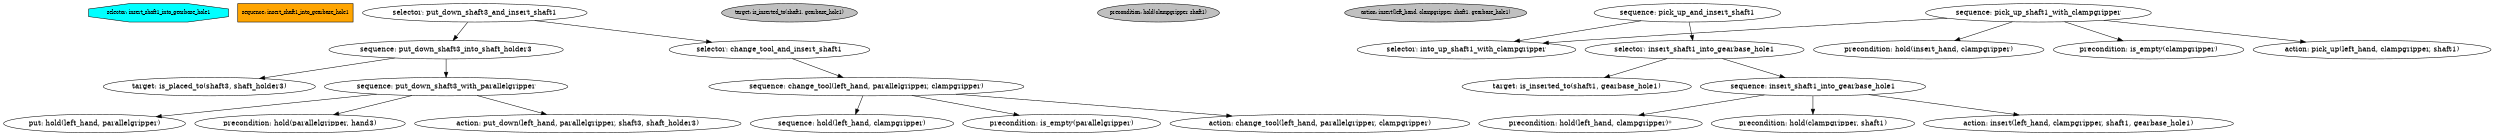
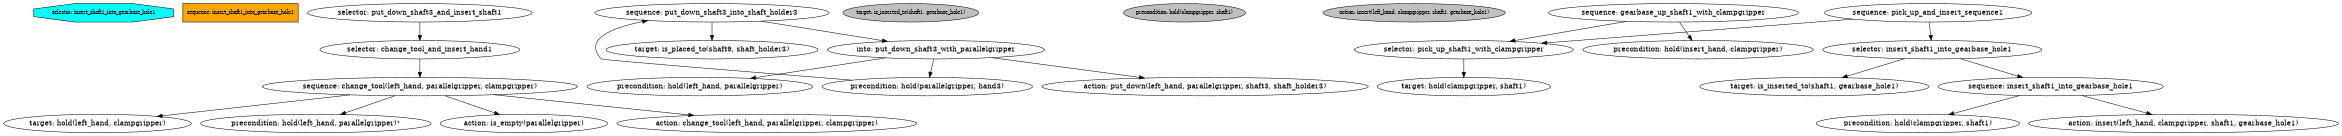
(1687, 13) -> (1928, 13)
(2038, 13) -> (1673, 13)
(462, 29) -> (692, 67)
(769, 50) -> (420, 50)
(1466, 50) -> (1464, 50)
(2149, 50) -> none
(2372, 50) -> none
(209, 87) -> (712, 50)
(446, 87) -> (936, 50)
none -> (1464, 87)
(95, 124) -> (700, 87)
none -> (316, 124)
(852, 124) -> (98, 124)
(1062, 124) -> (524, 124)
(1590, 124) -> none
